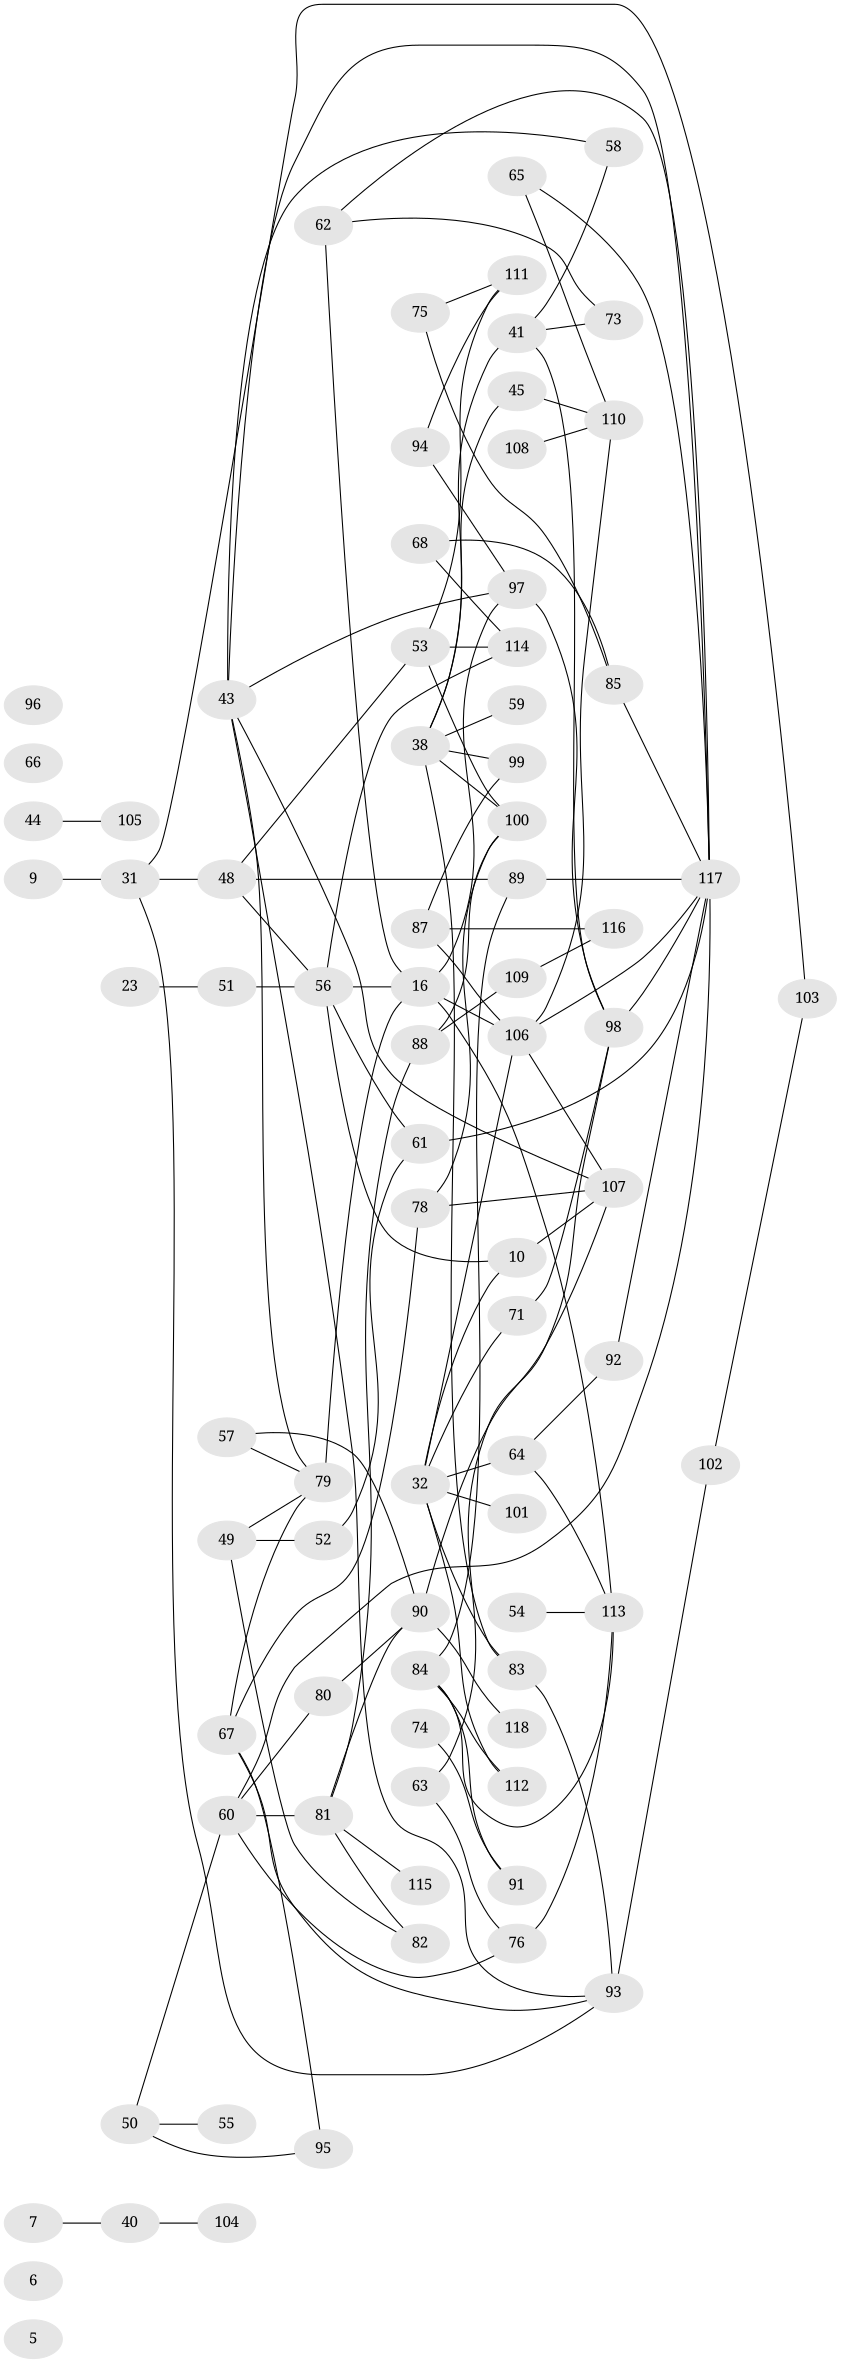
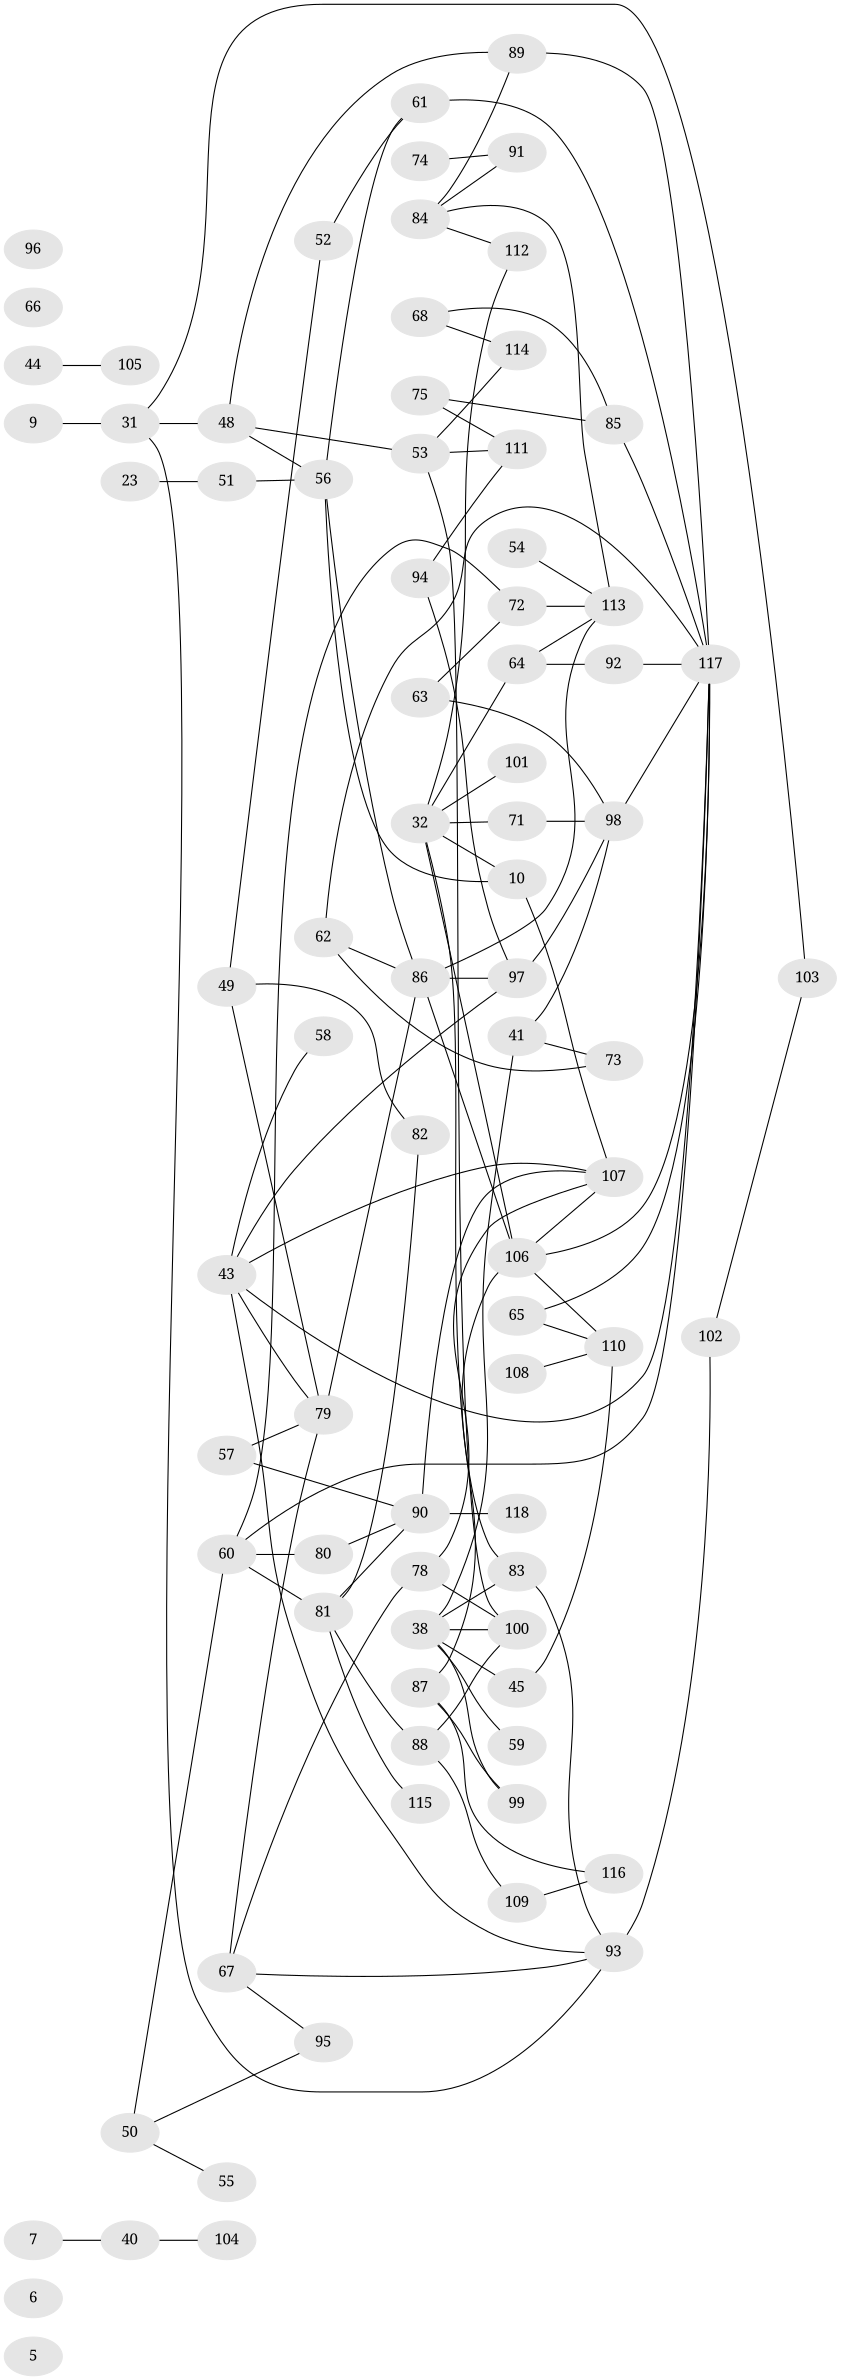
(578, 245) -> none
(370, 764) -> none
(420, 987) -> (420, 978)
(517, 1944) -> (517, 606)
